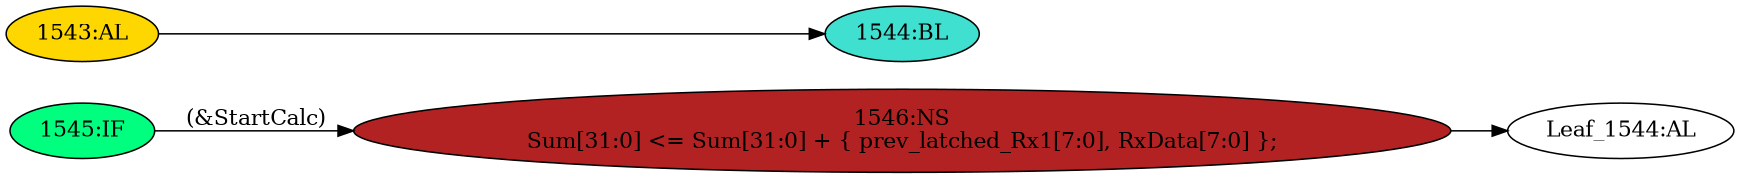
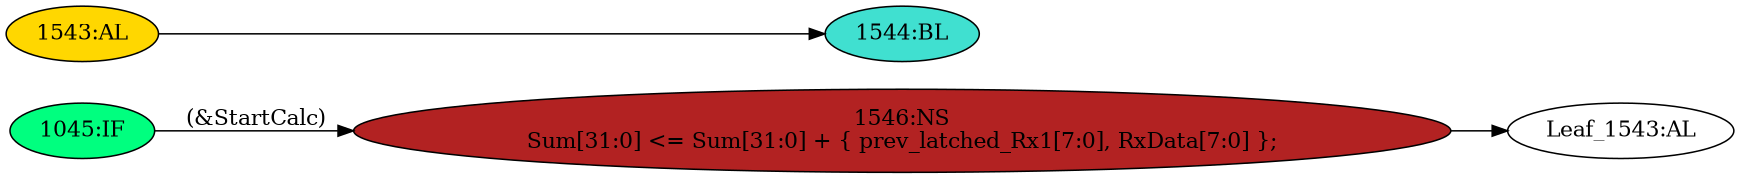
(82, 131) -> (82, 131)
(1621, 131) -> (1621, 131)
